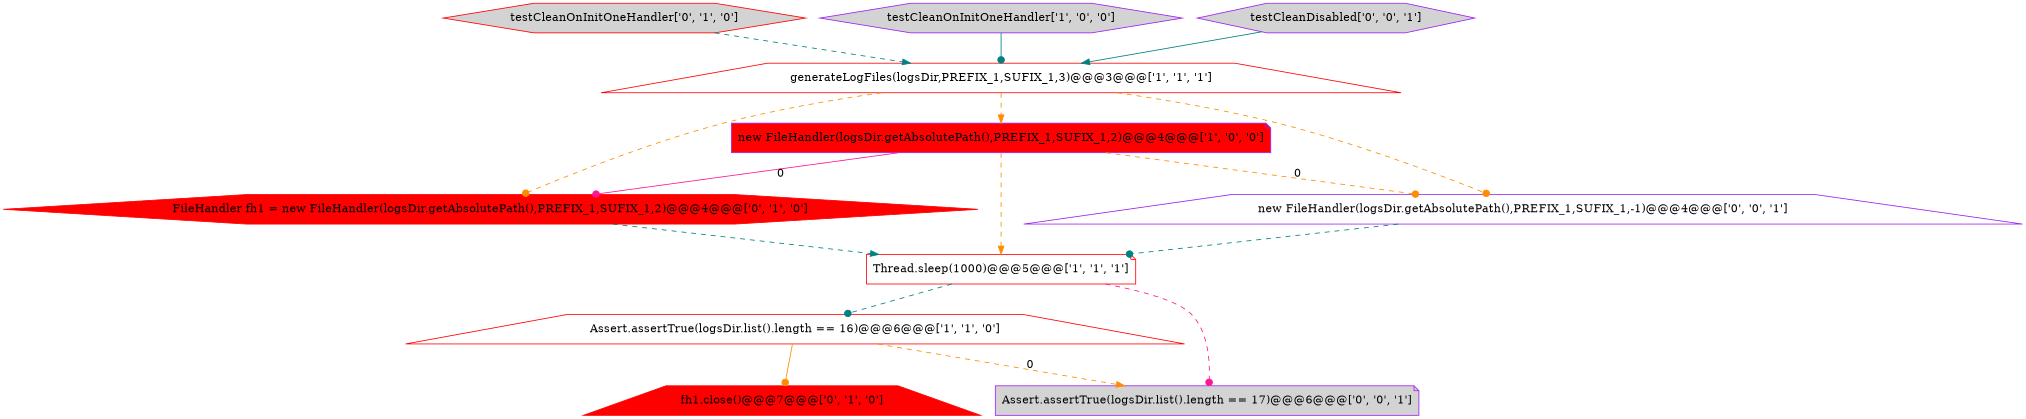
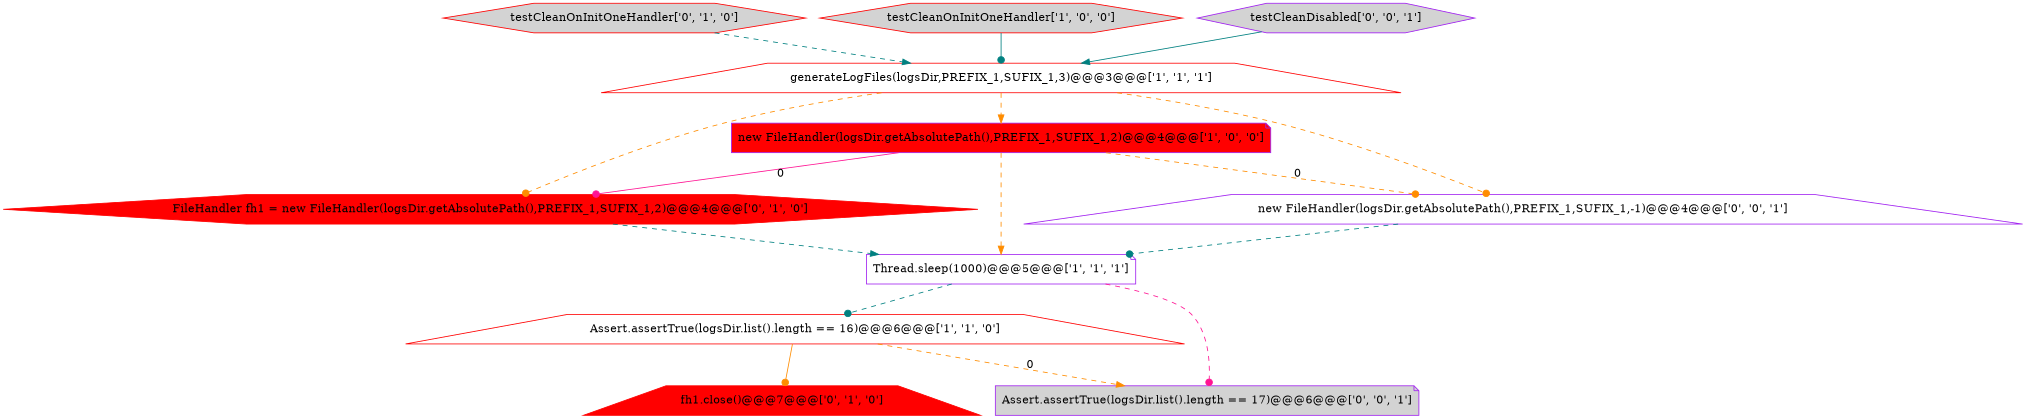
(1001, 18) -> (1001, 18)
(1001, 269) -> (1001, 269)
